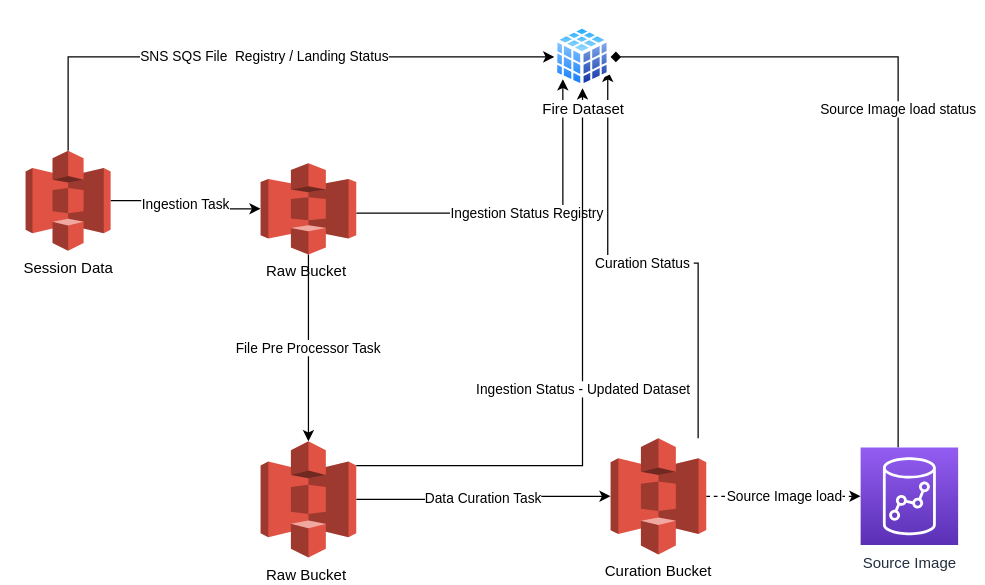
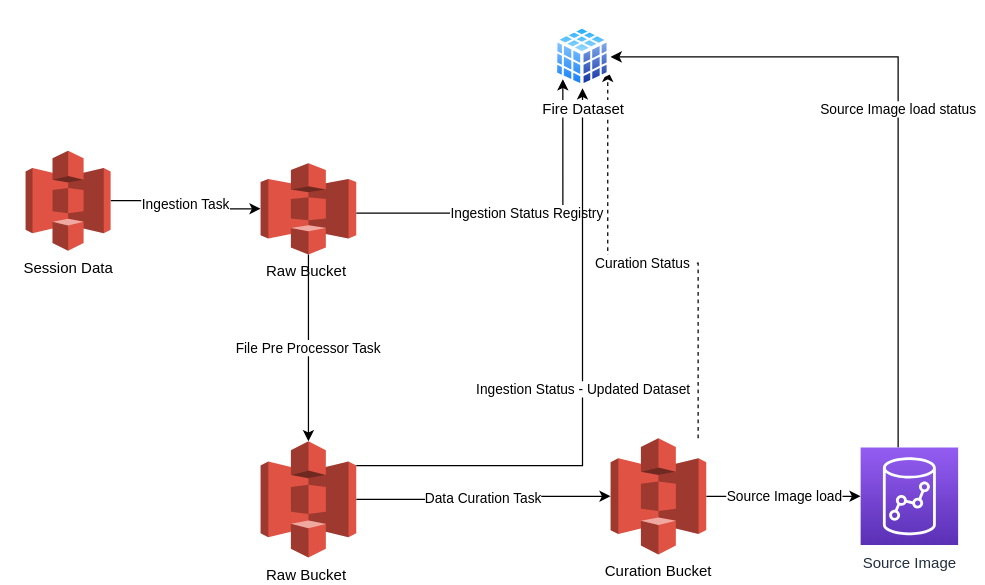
(260, 57) -> none
(621, 57) -> (621, 57)
(698, 346) -> (698, 346)
(717, 496) -> (717, 496)
